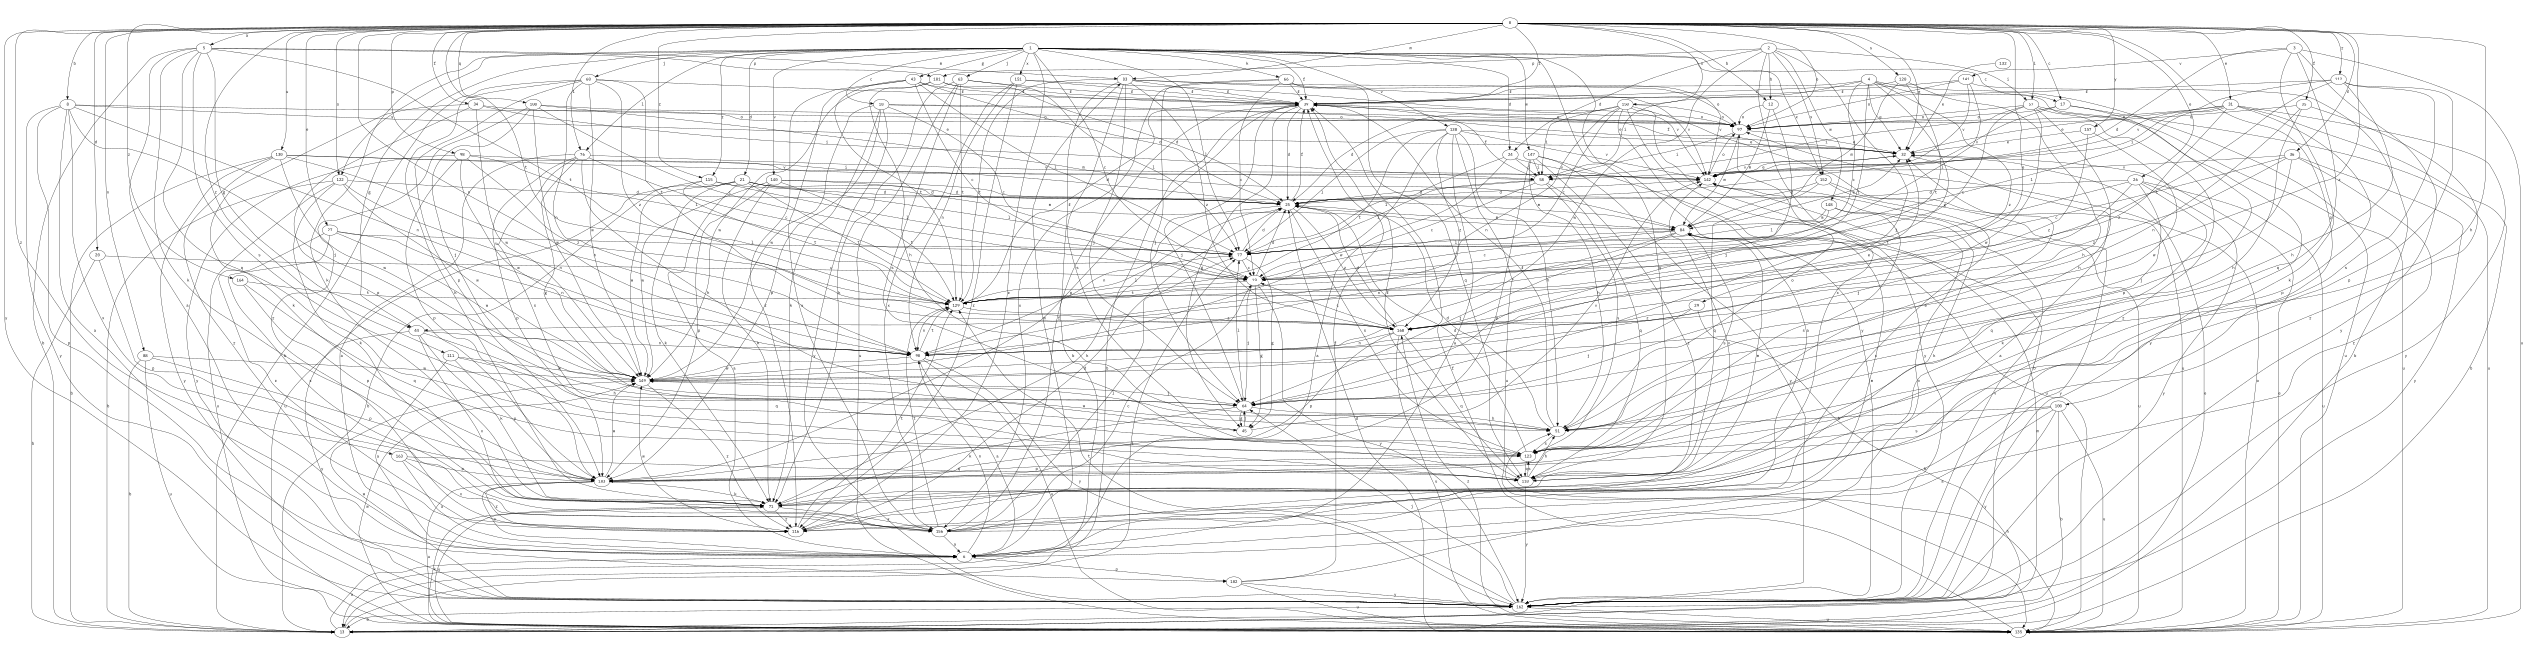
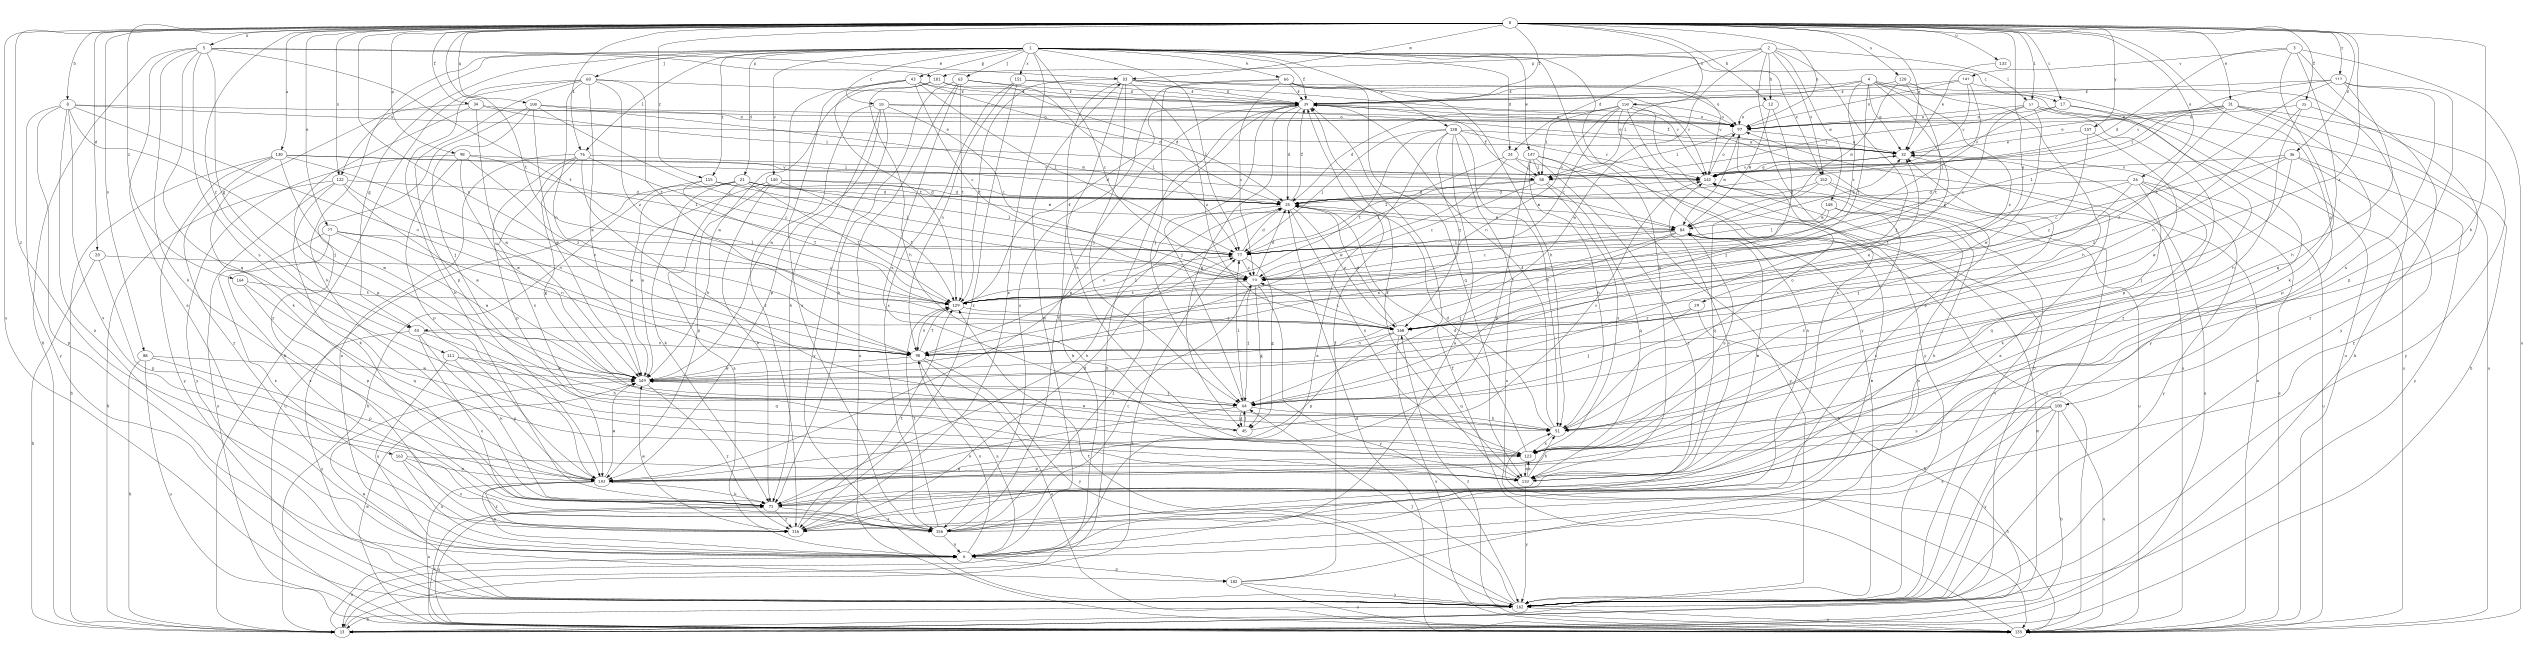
none -> (1760, 25)
(1915, 324) -> (1504, 167)
